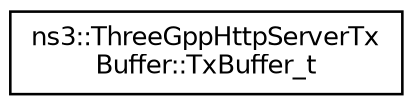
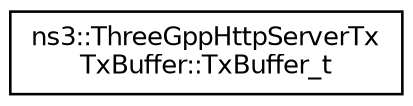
(206, 53) -> (206, 53)
